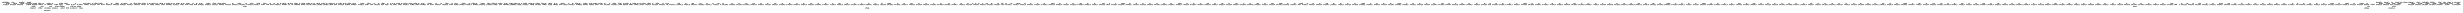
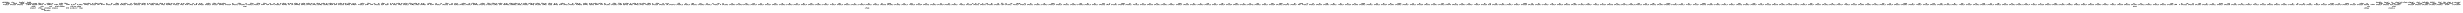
(56, 9) -> (40, 9)
